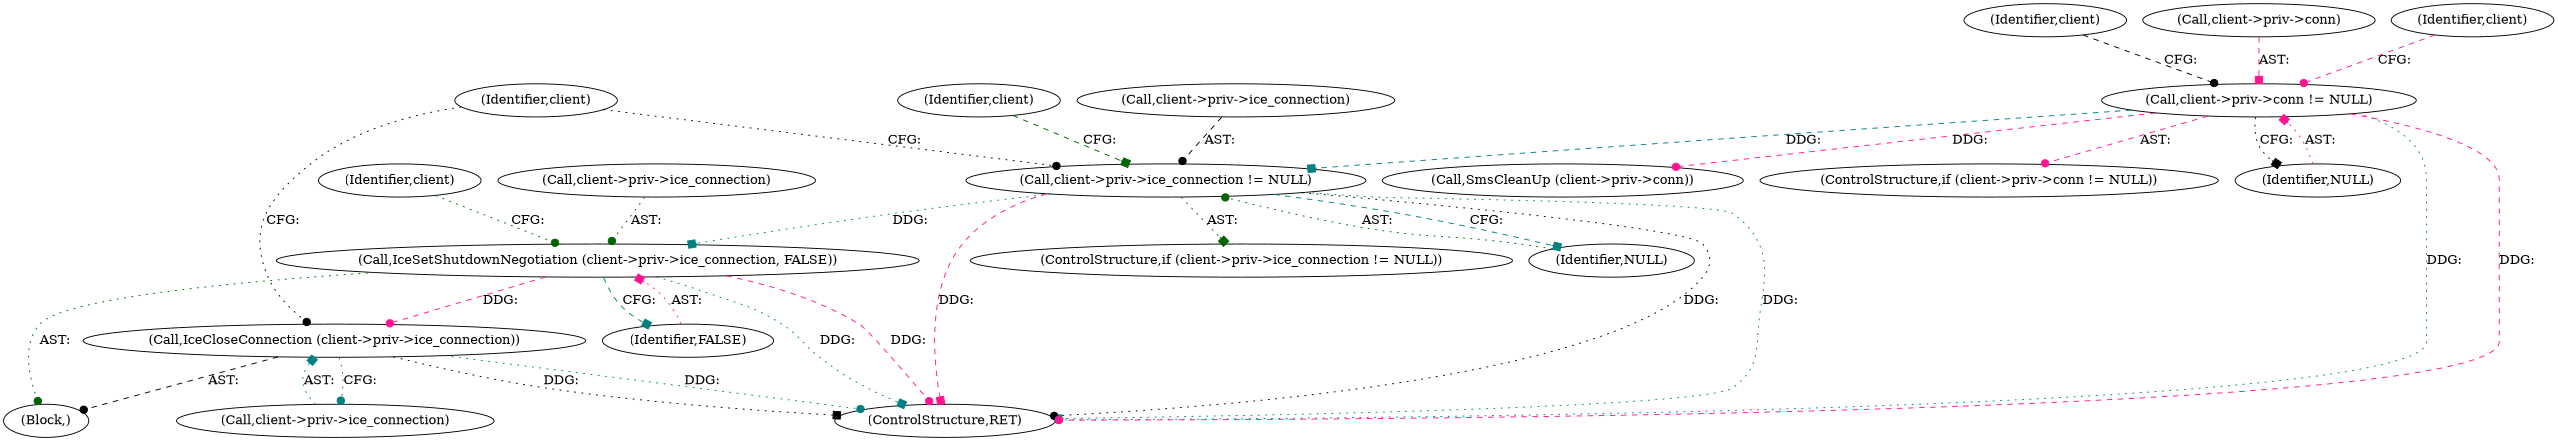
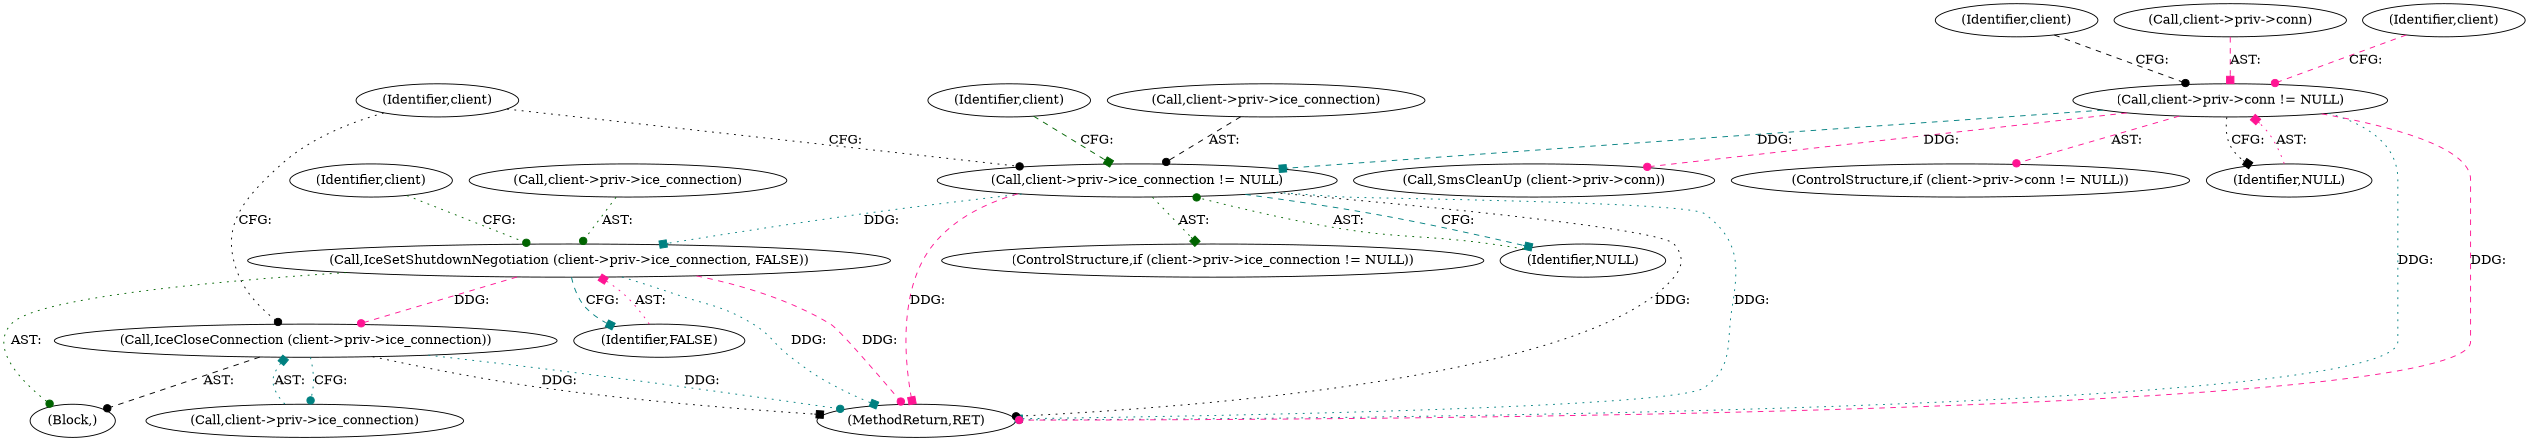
(945, 421) -> (916, 421)
